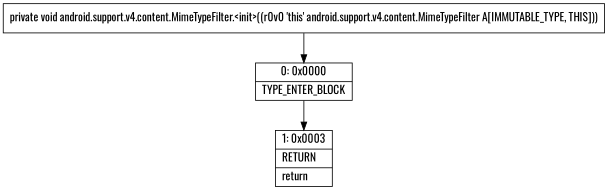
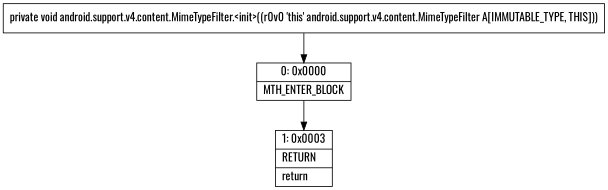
(304, 91) -> (304, 91)
